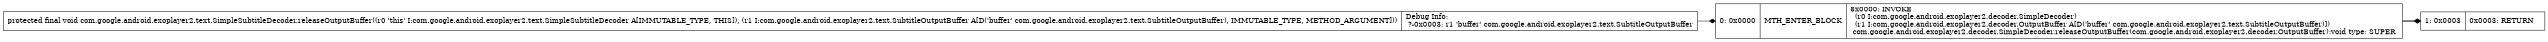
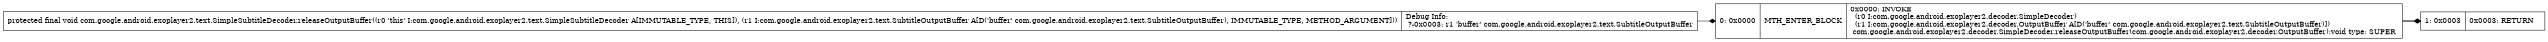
(1884, 9) -> (1884, 9)
